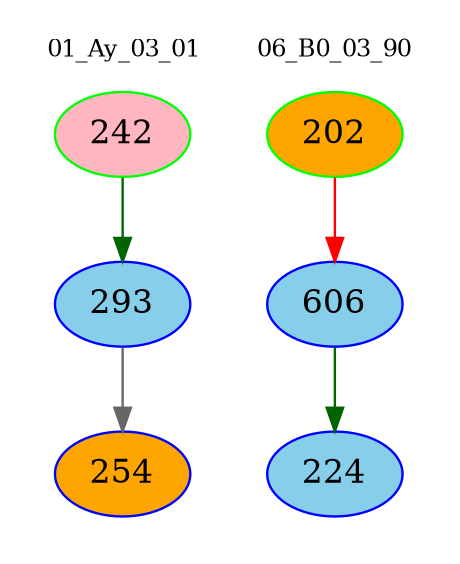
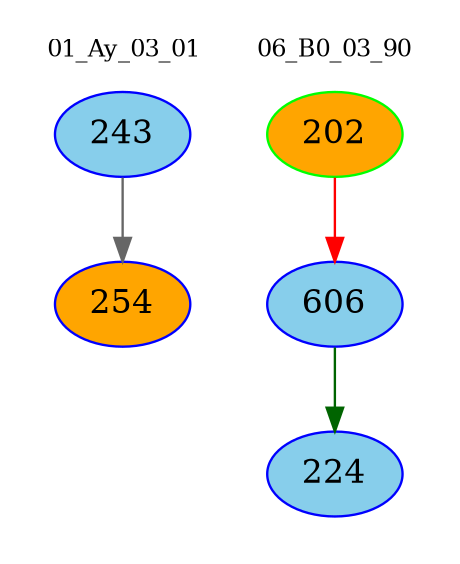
(123, 134) -> none
(123, 304) -> (123, 134)
